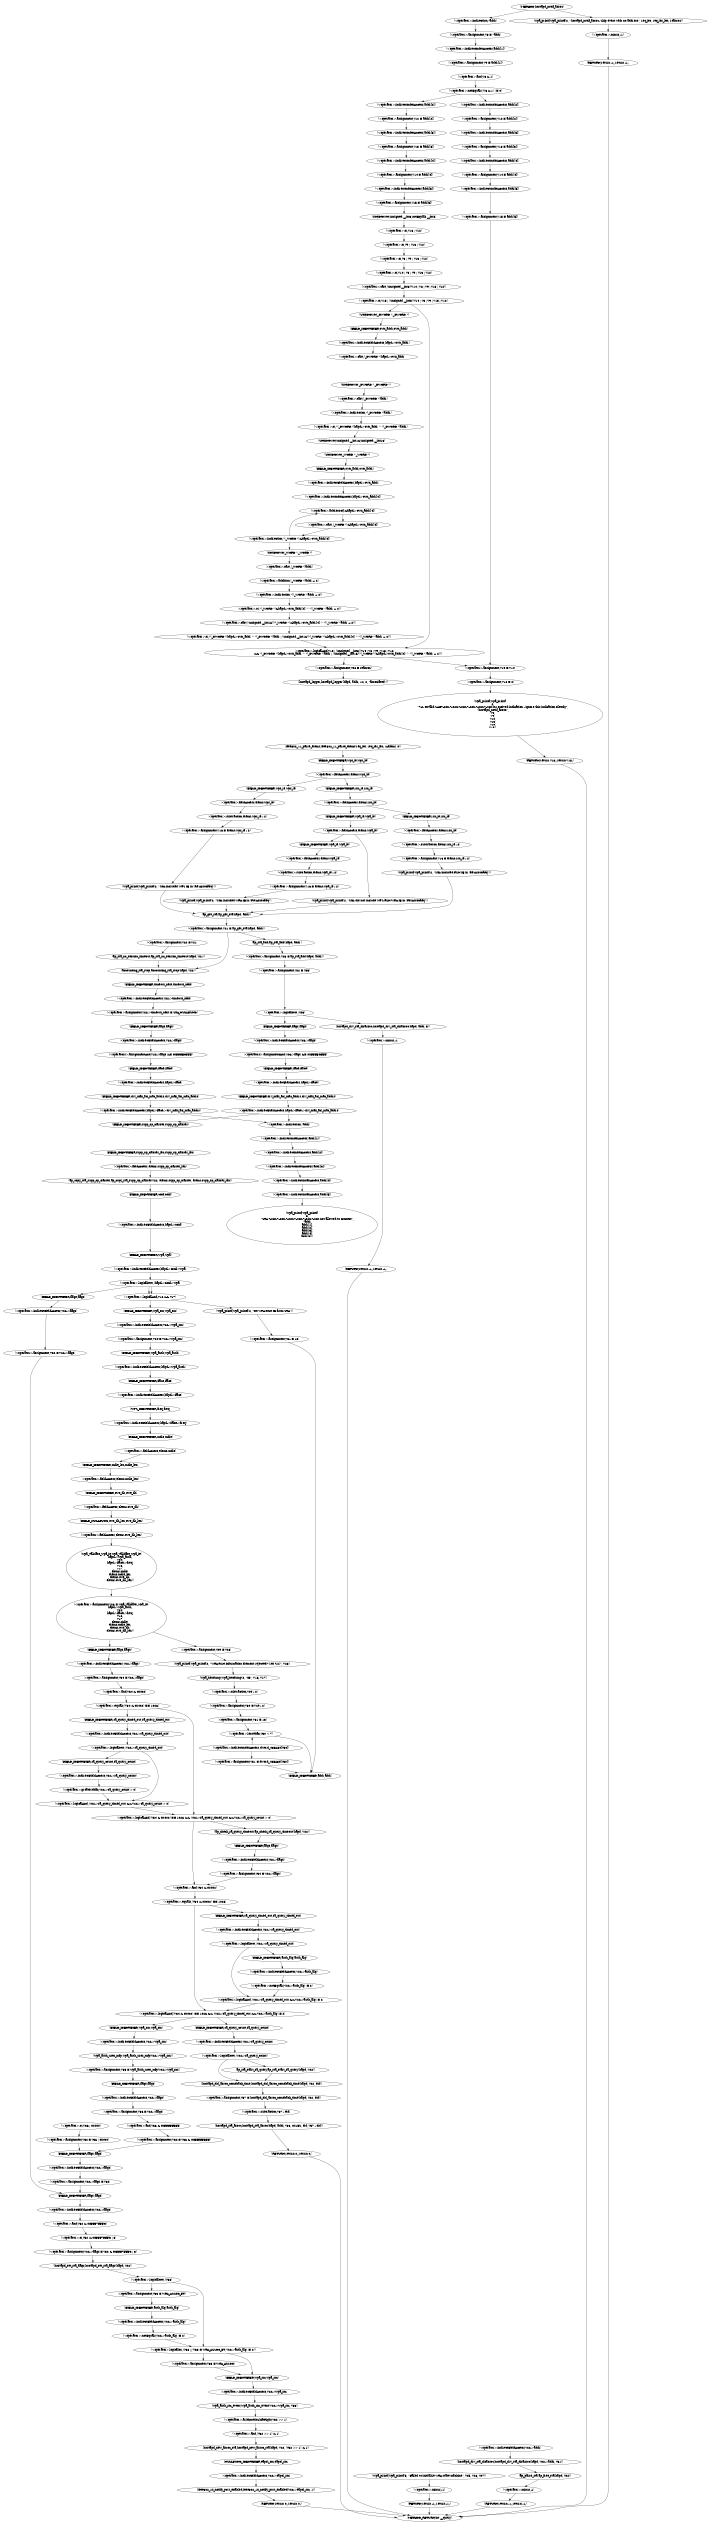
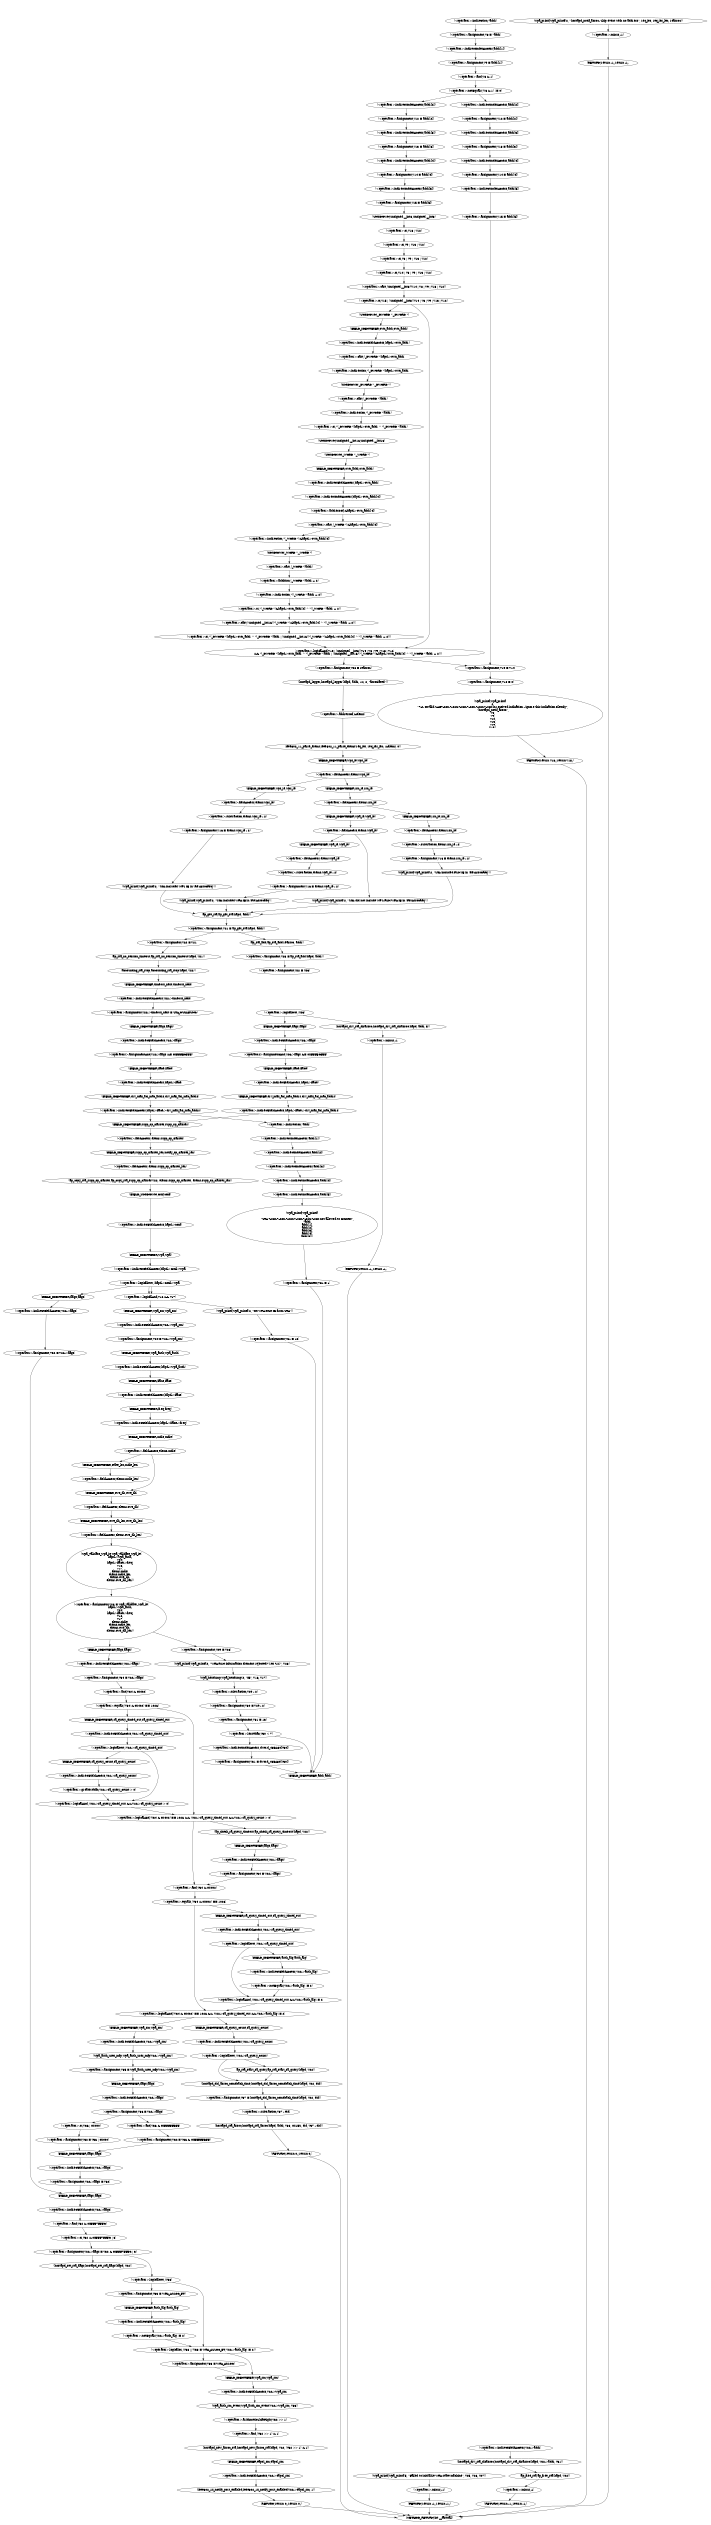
(542, 7) -> none
none -> (476, 69)
(404, 217) -> (404, 217)
none -> (371, 371)
(357, 433) -> none
(297, 519) -> (343, 503)
none -> (289, 573)
none -> (343, 715)
(228, 823) -> none
(306, 879) -> none
(277, 943) -> (277, 943)
(224, 959) -> (200, 936)
(285, 991) -> none
none -> (285, 1047)
none -> (150, 1139)
(150, 1153) -> (150, 1153)
(150, 1195) -> (150, 1195)
(150, 1275) -> none
none -> (307, 1283)
(150, 1345) -> none
(150, 1409) -> (150, 1409)
none -> (150, 1443)
(110, 1465) -> (110, 1465)
(111, 1485) -> (153, 1479)
(111, 1521) -> (111, 1521)
(252, 1742) -> (250, 1740)
none -> (108, 2119)
(122, 2273) -> (143, 2259)
(255, 2412) -> none
(256, 2462) -> (256, 2462)
(545, 2476) -> (545, 2476)
(429, 2518) -> (429, 2518)
